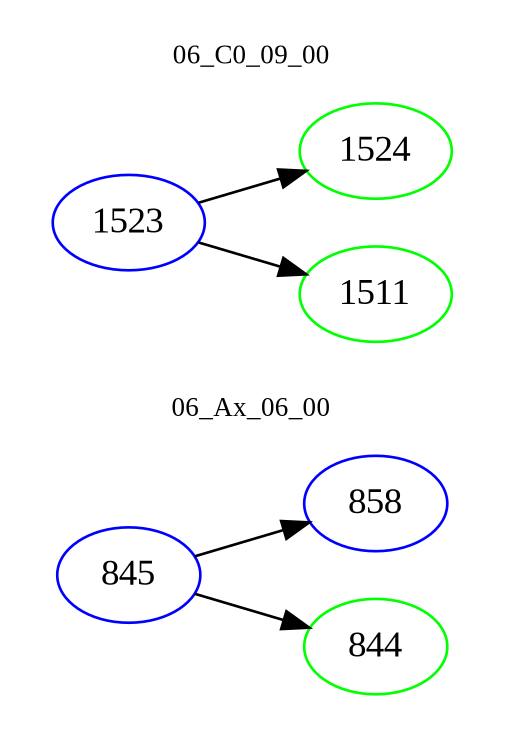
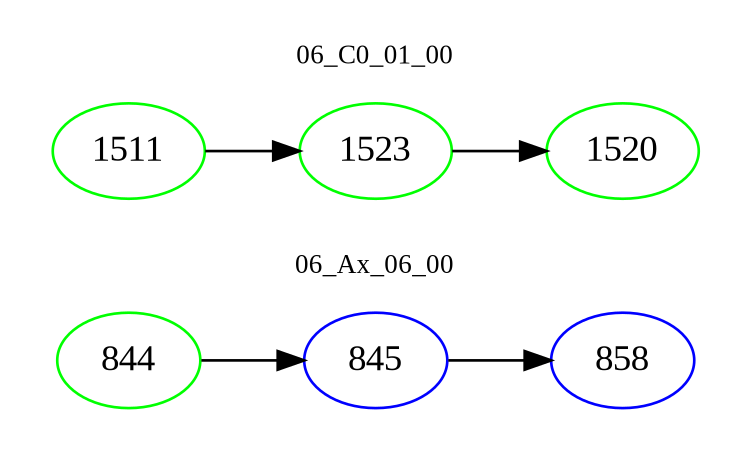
(252, 57) -> (376, 57)
(376, 151) -> (623, 151)
(129, 223) -> (376, 151)
(239, 255) -> (239, 151)
(239, 607) -> (239, 360)
